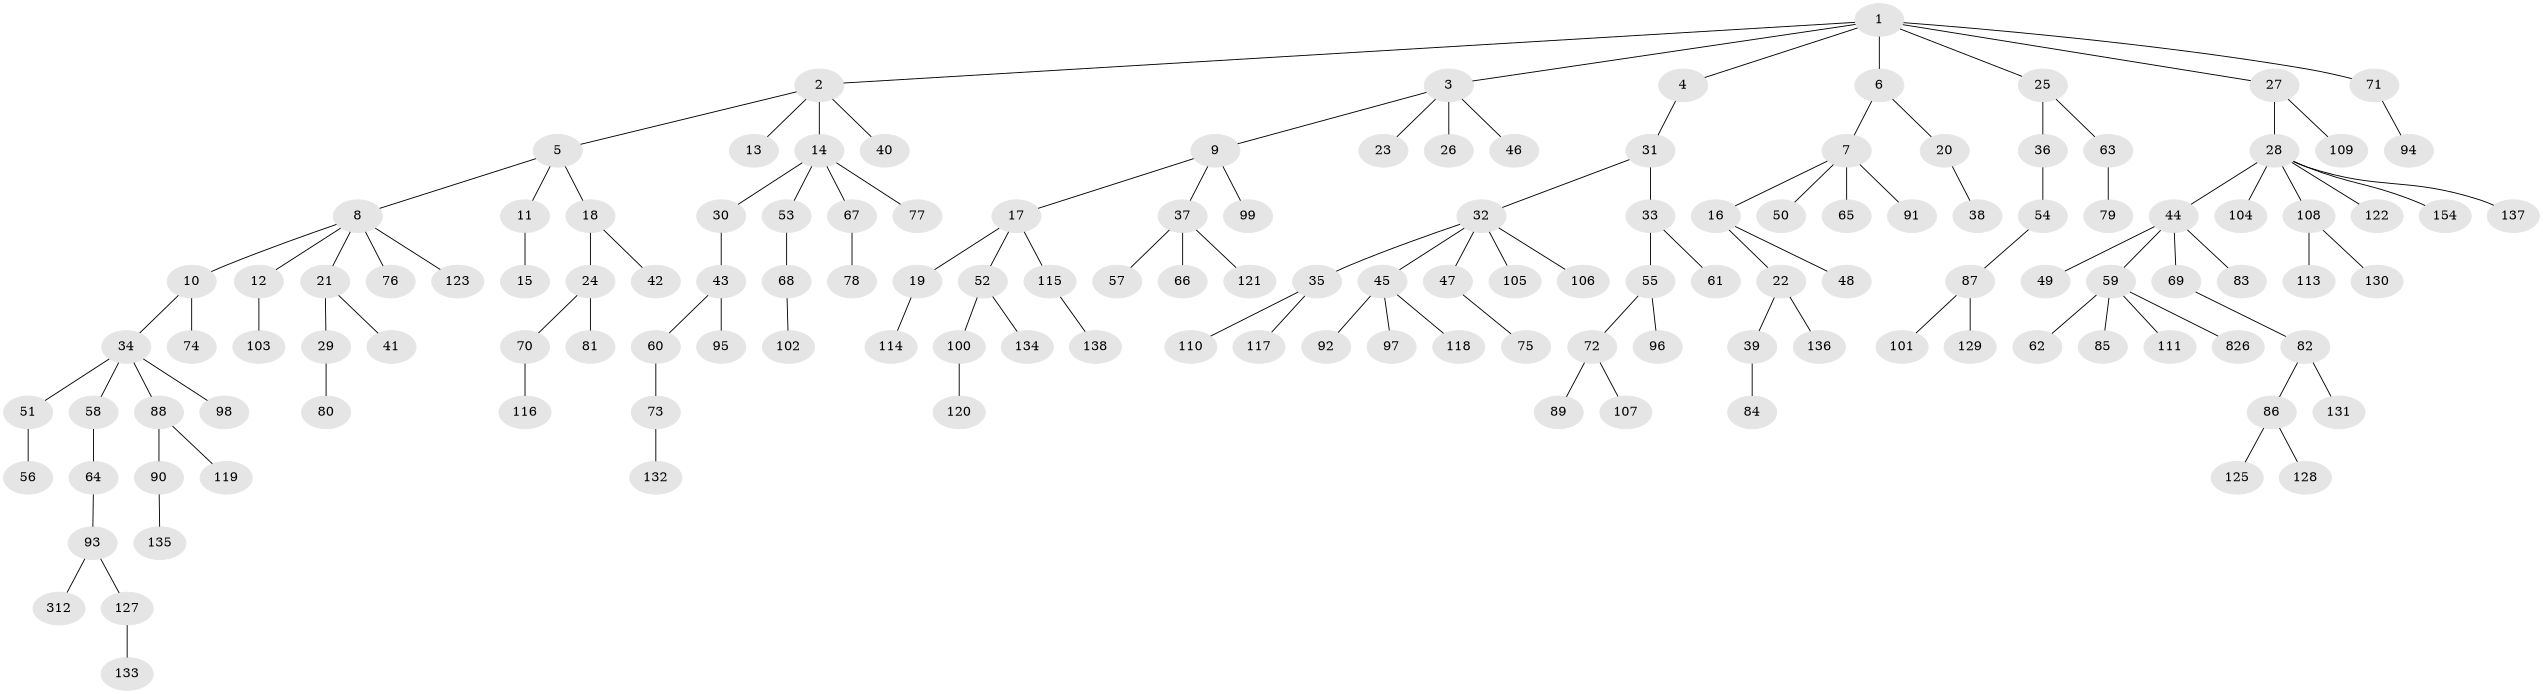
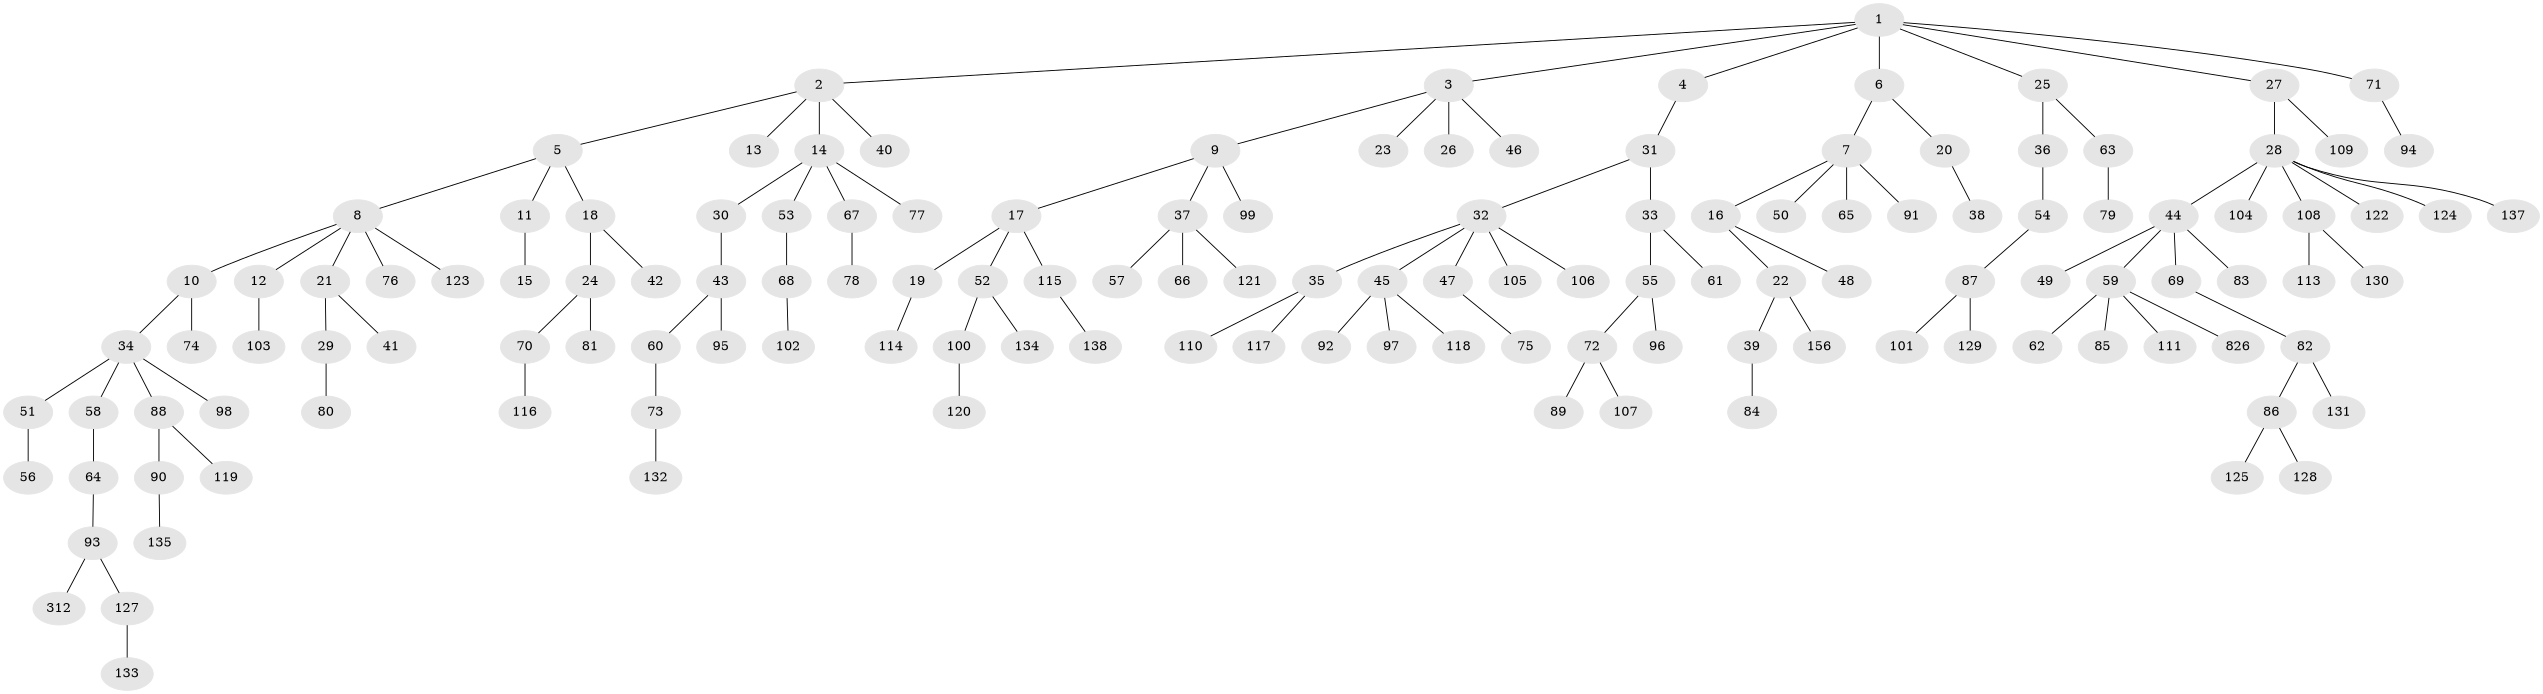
(2445, 216) -> (2445, 216)
(1819, 347) -> (1819, 347)
